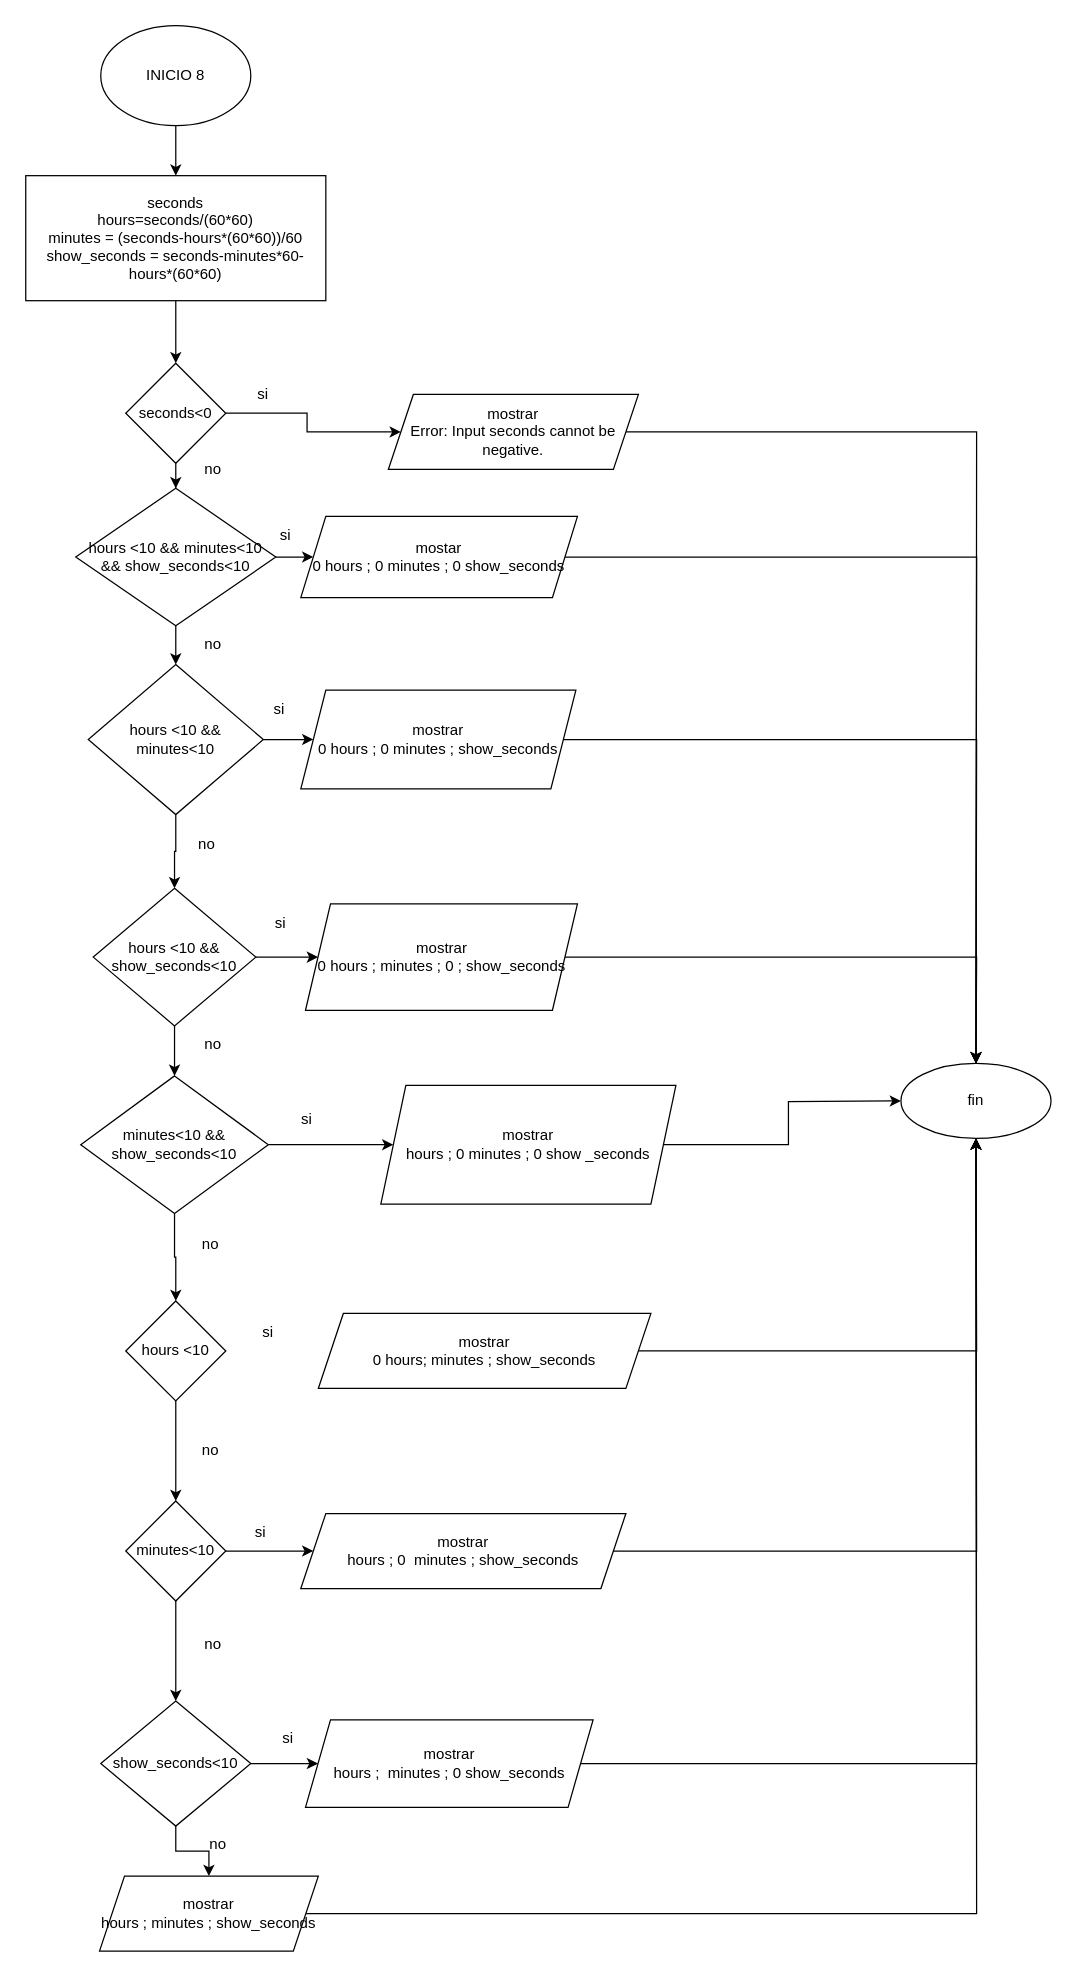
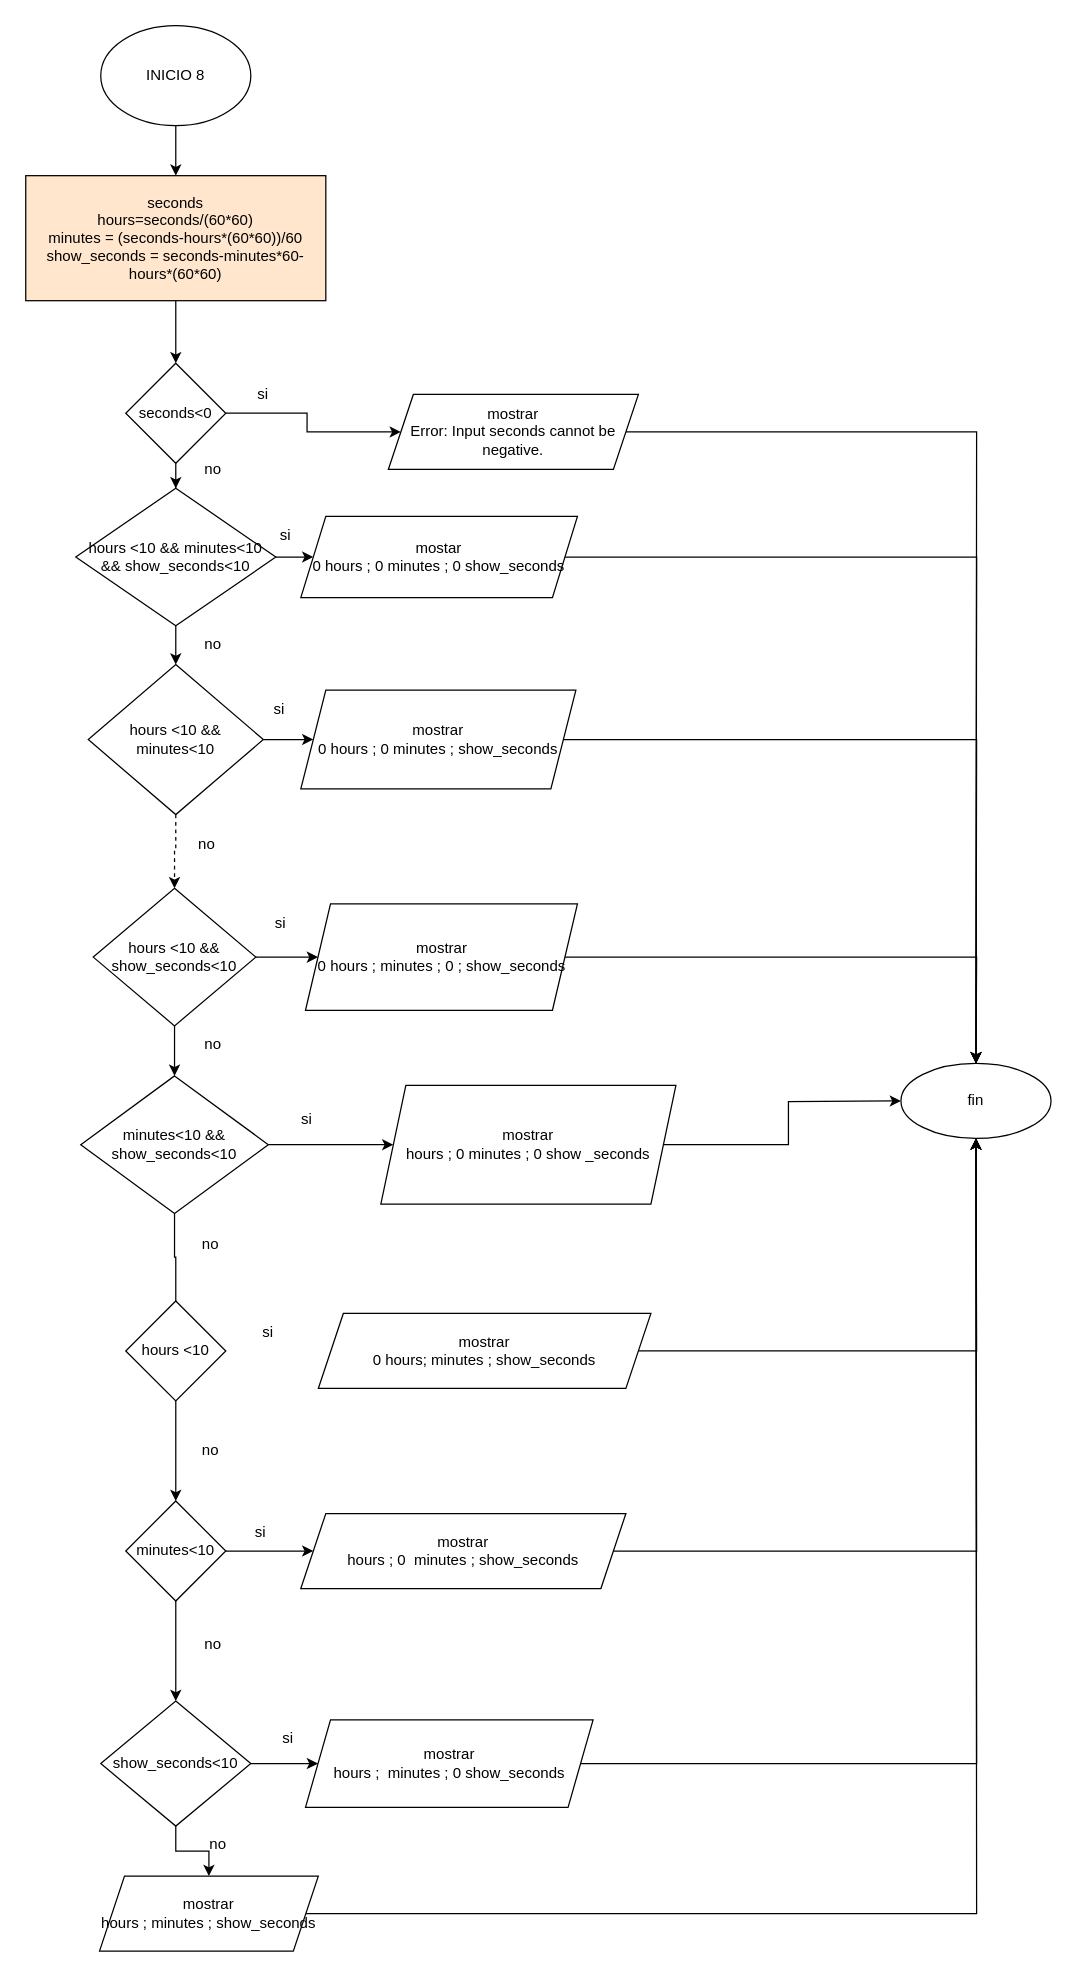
(176, 238) -> (176, 238)
(176, 848) -> (176, 848)
(176, 1291) -> (176, 1295)
